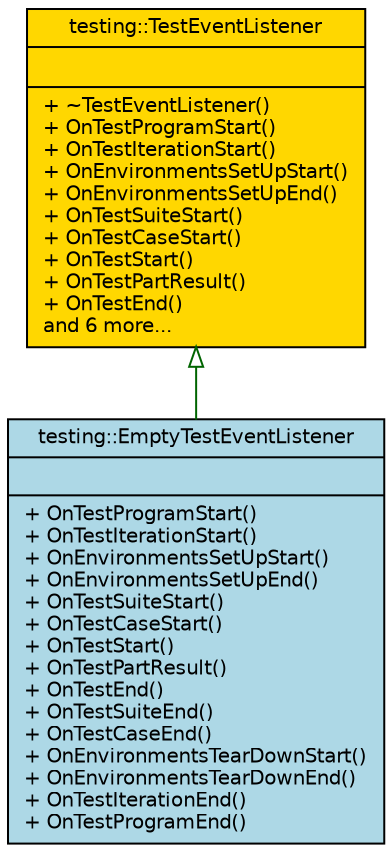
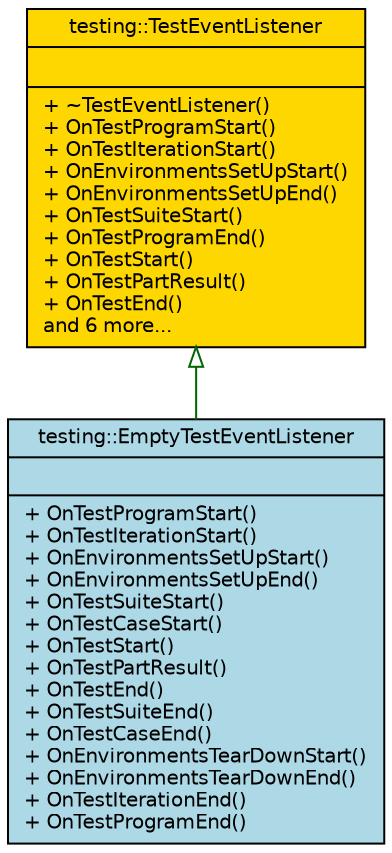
(143, 238) -> (155, 238)
